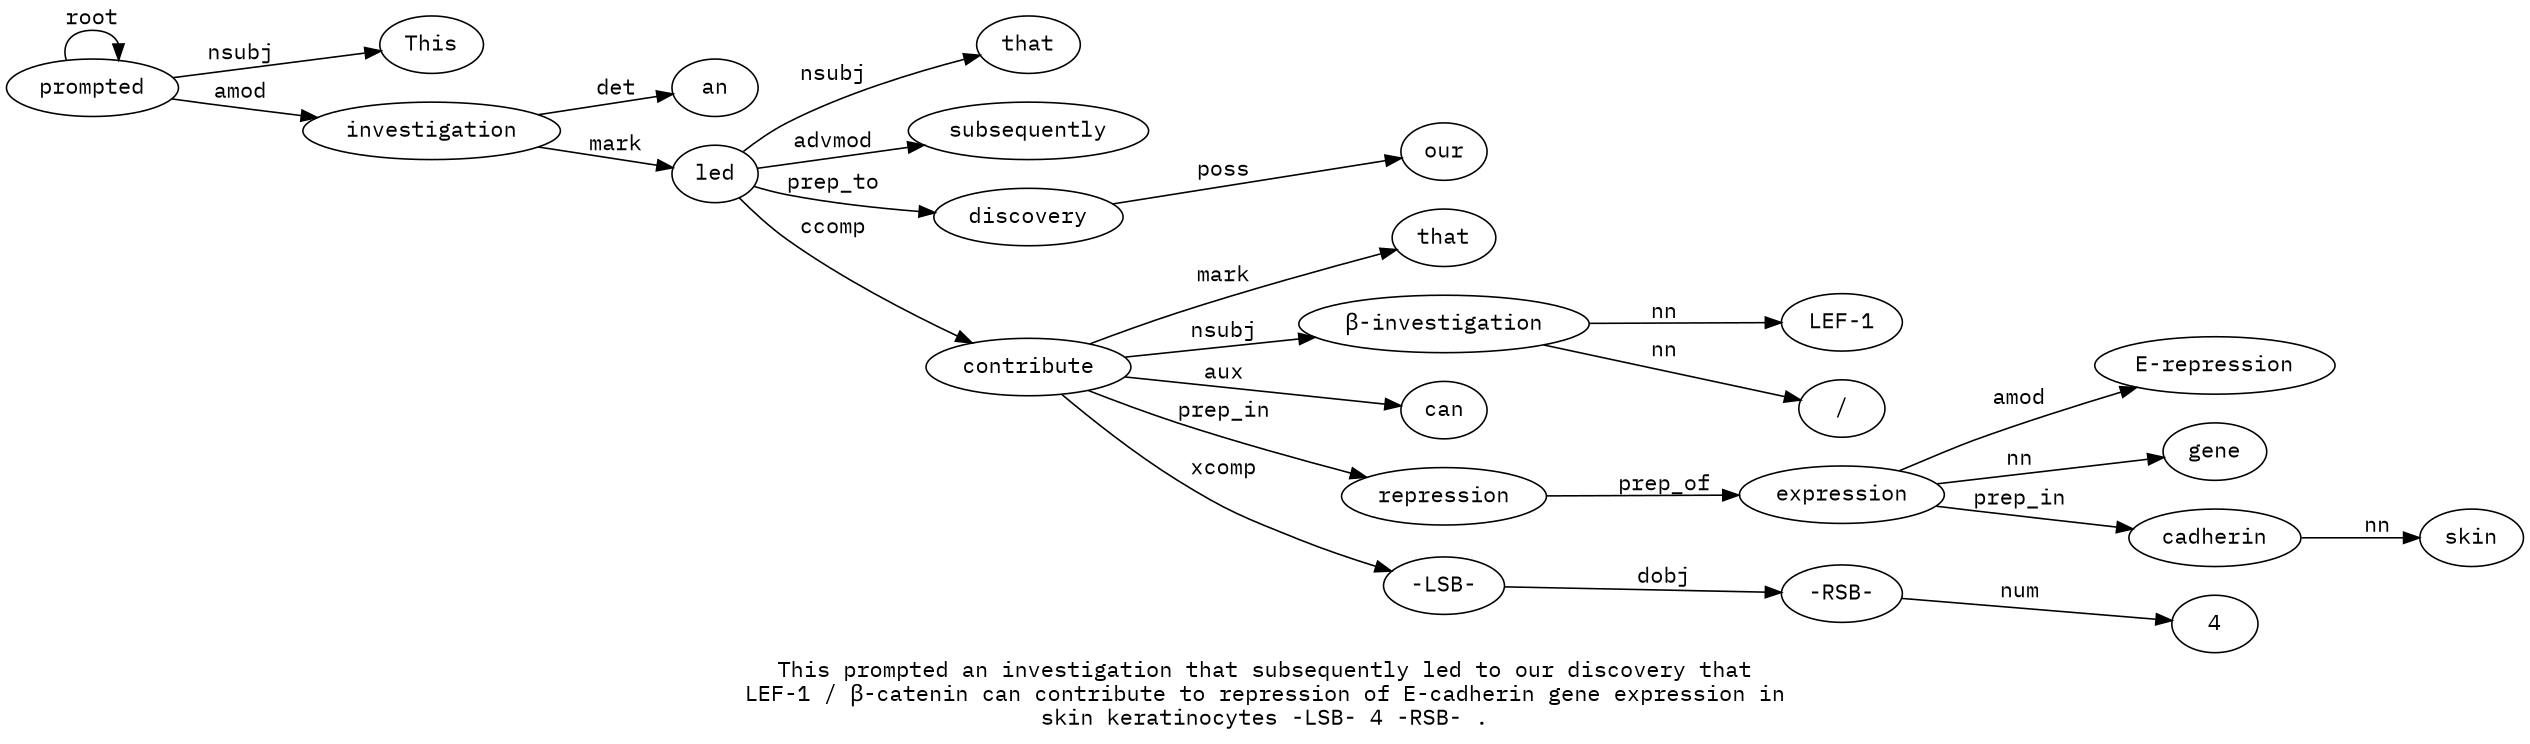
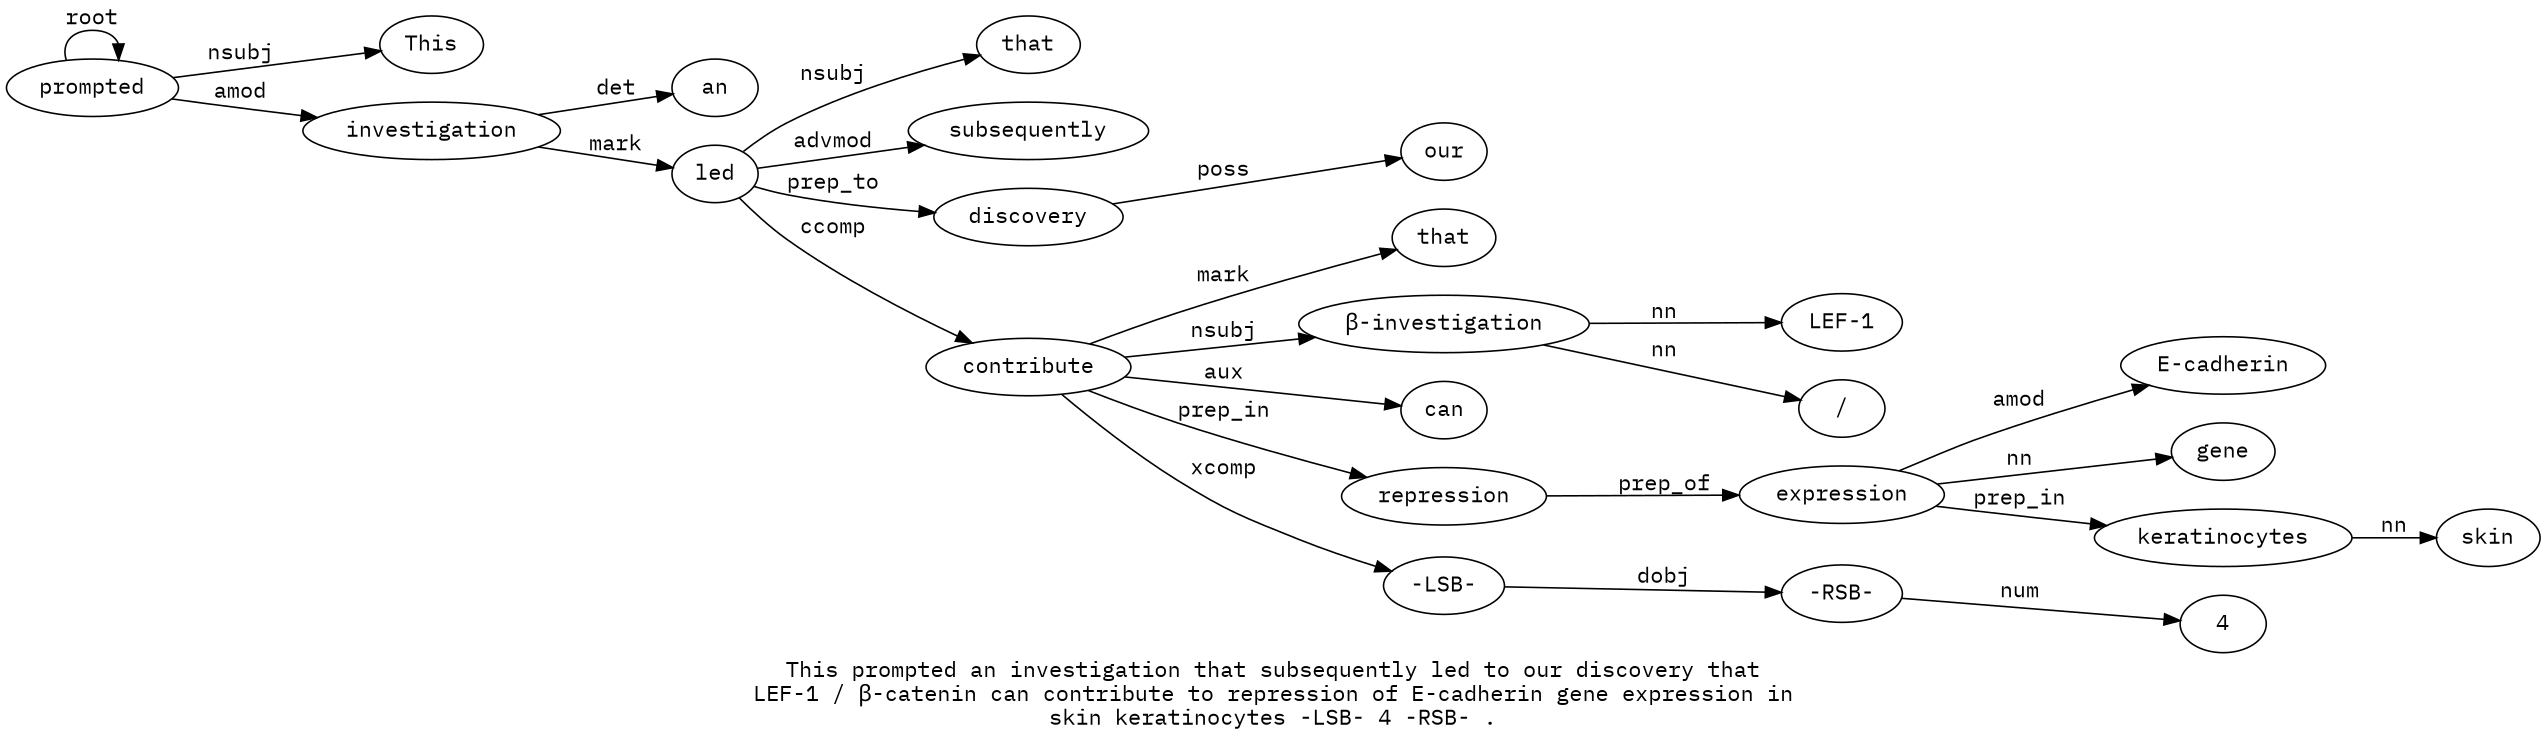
(2215, 365) -> (2223, 365)
(2215, 538) -> (2223, 538)
